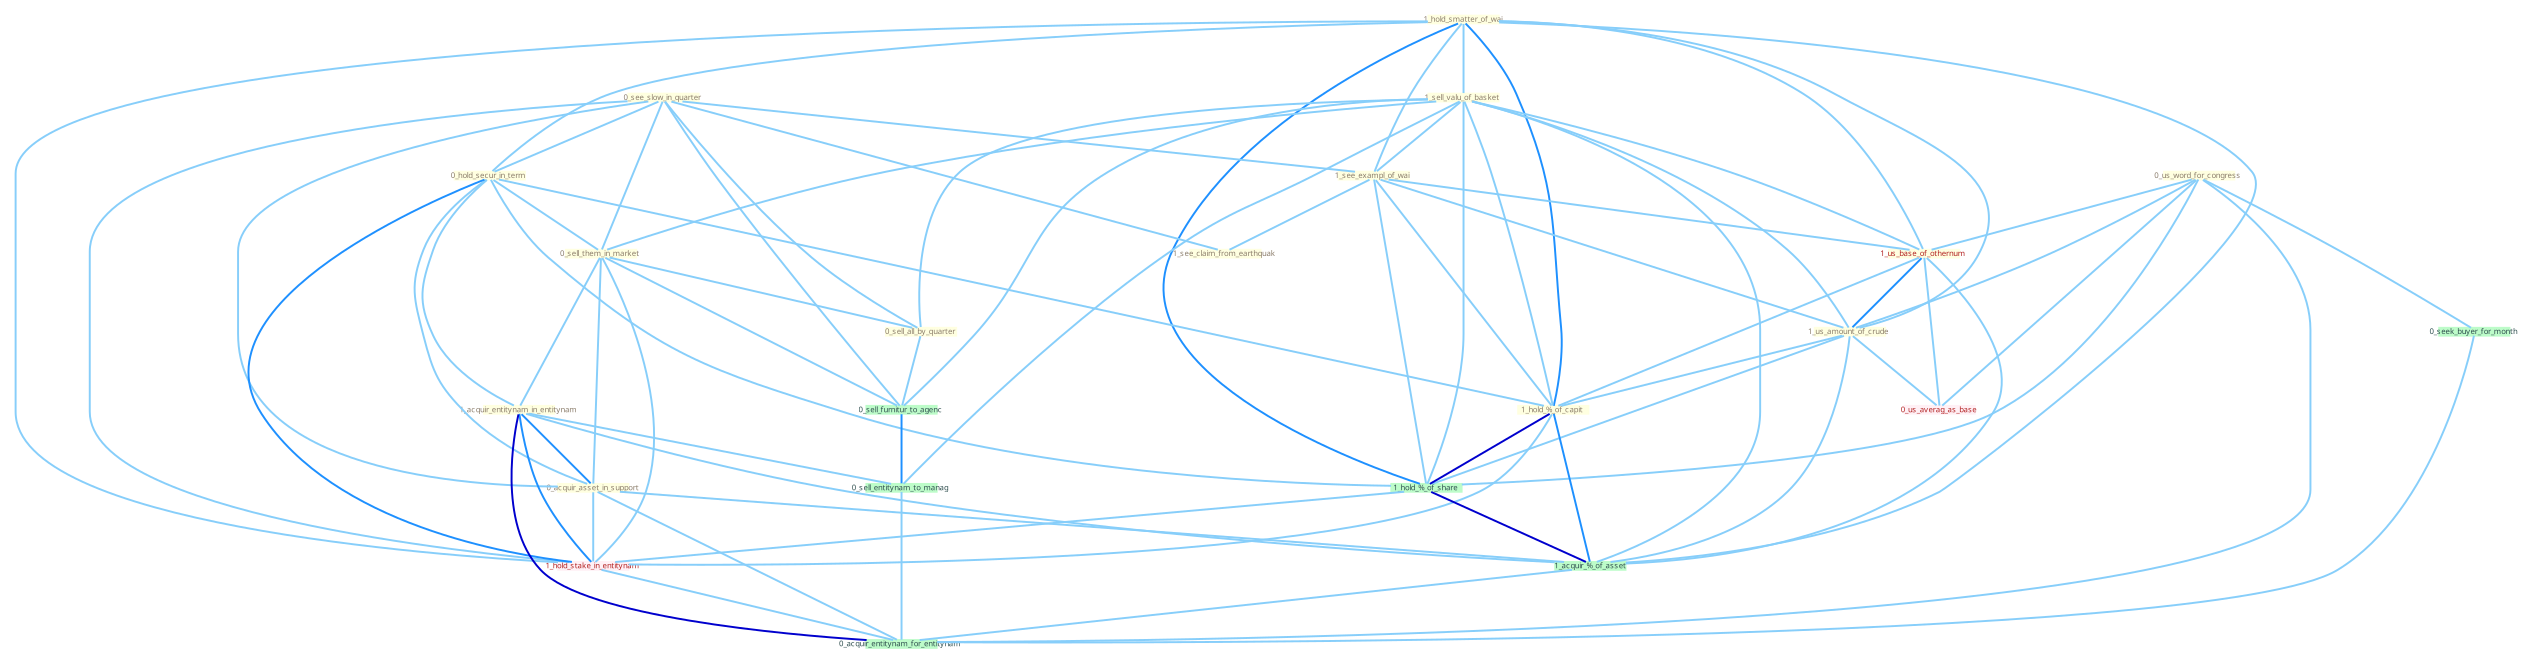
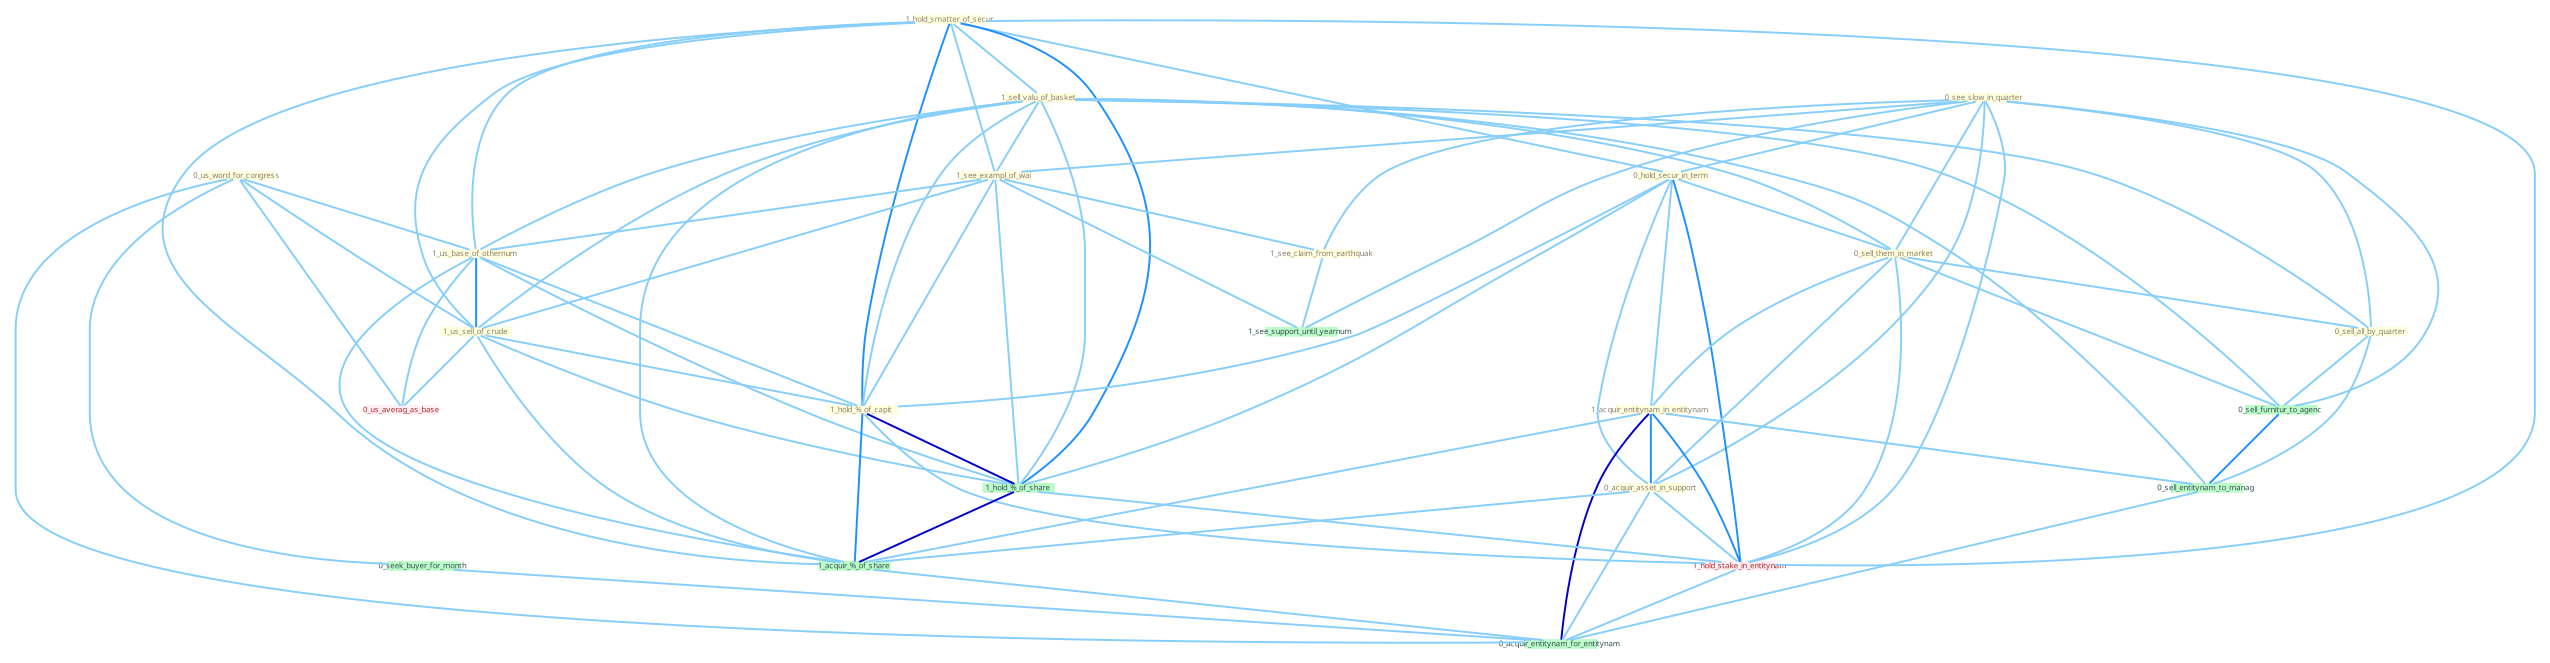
(1464, 20) -> (950, 20)
(1924, 254) -> (476, 254)
none -> (1302, 332)
(1850, 332) -> (476, 332)
none -> (2314, 432)
(1886, 444) -> (688, 360)
(1590, 566) -> (855, 566)
